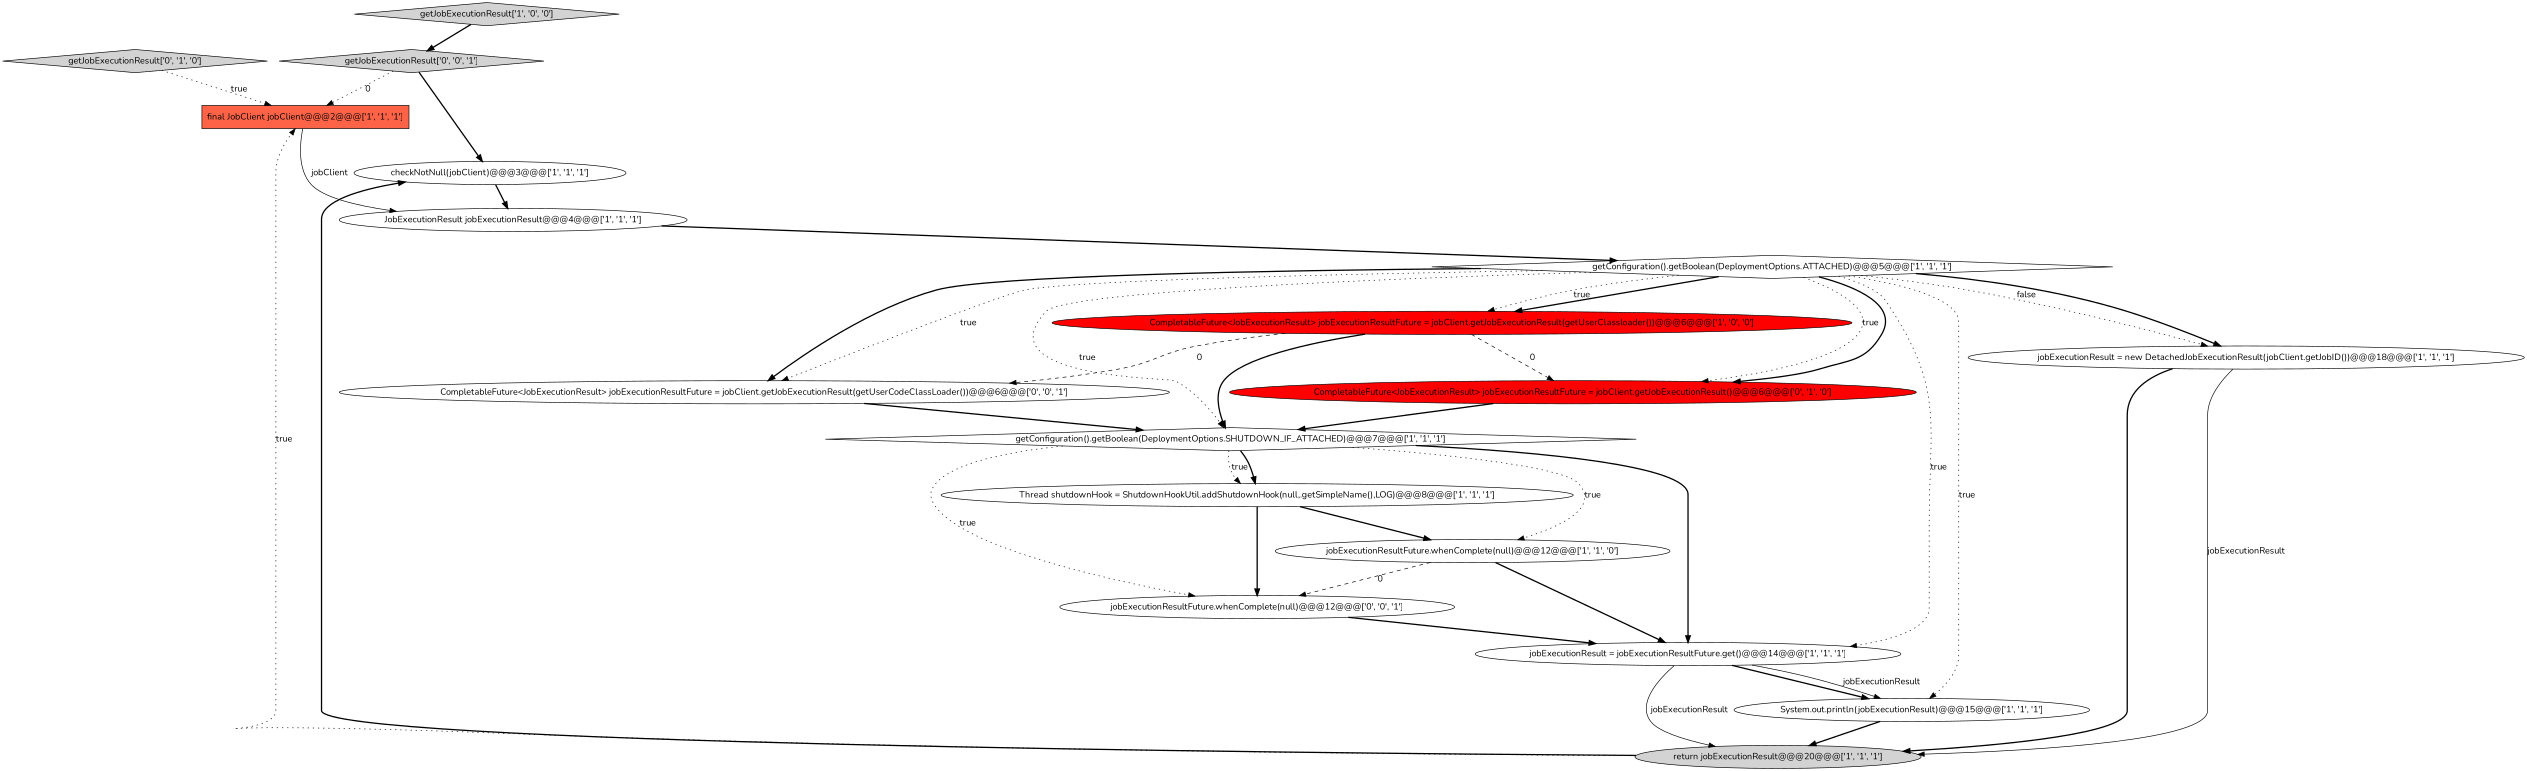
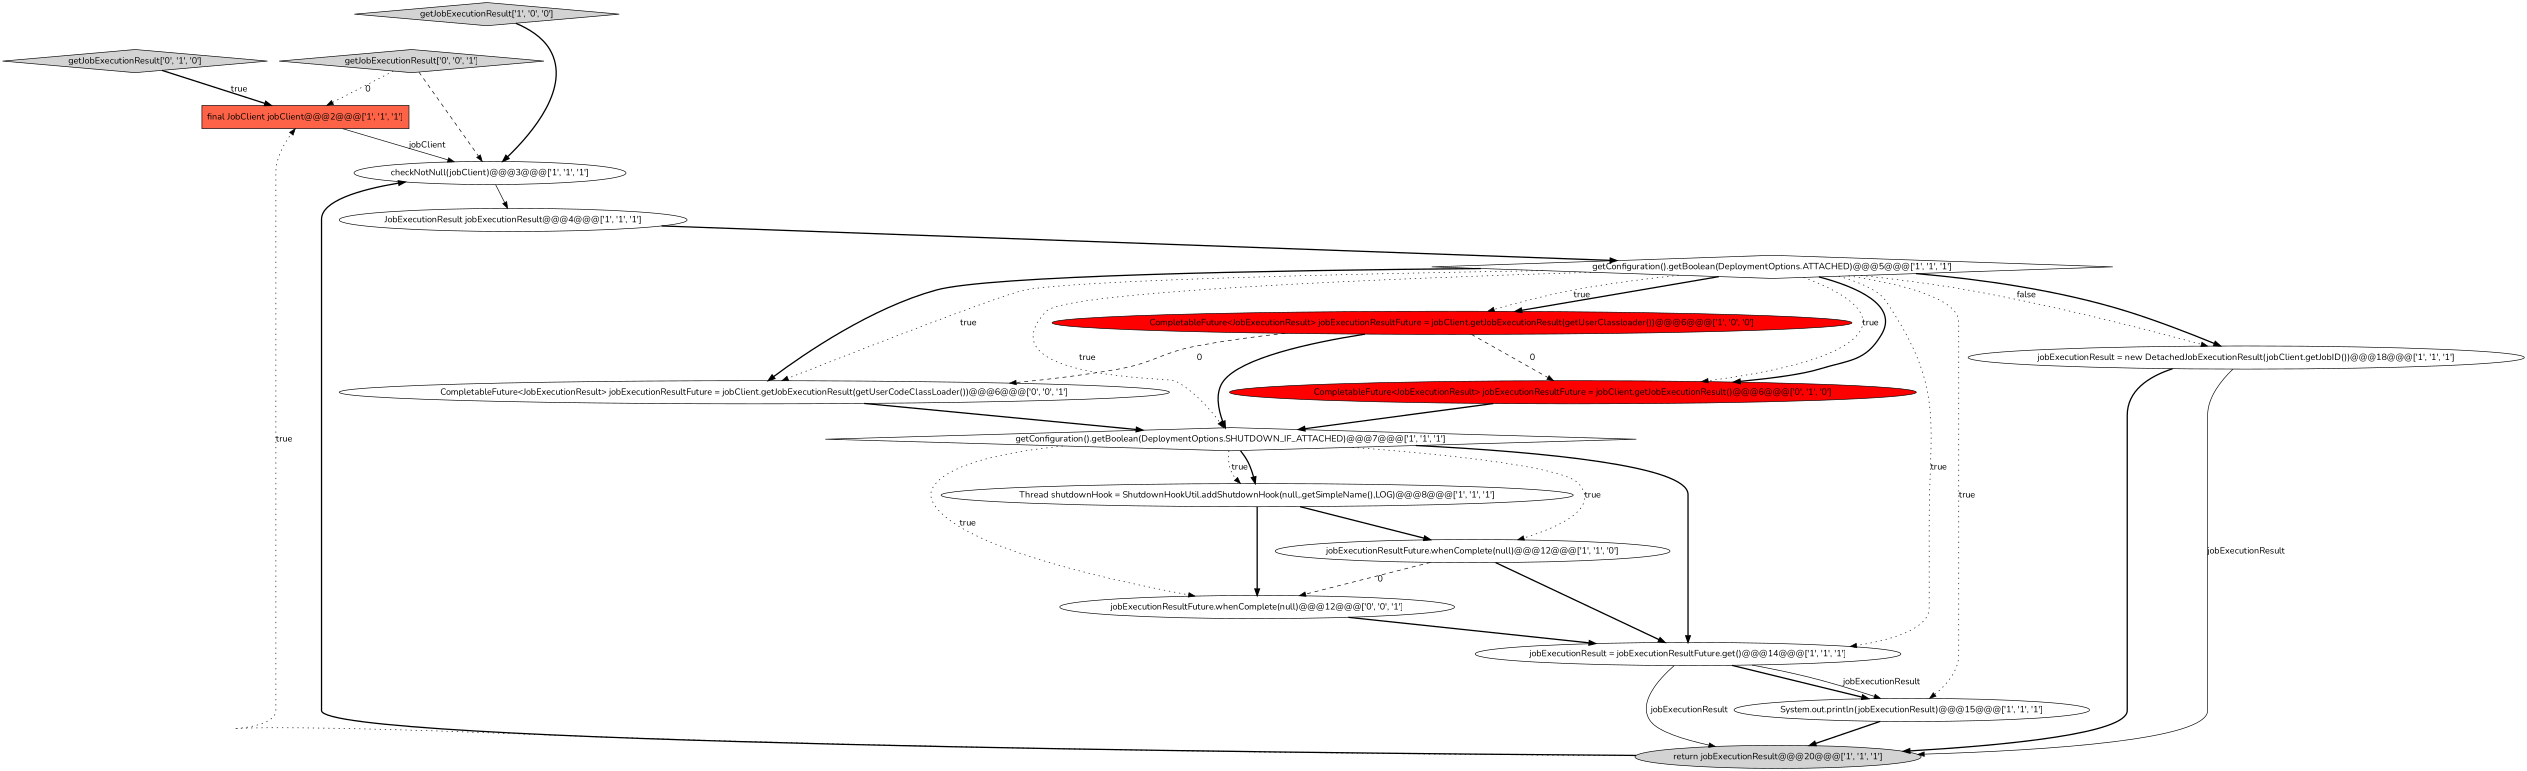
(452, 36) -> (554, 88)
(213, 87) -> (213, 87)
(449, 114) -> (449, 114)
(321, 192) -> (395, 144)
(500, 194) -> (500, 194)
